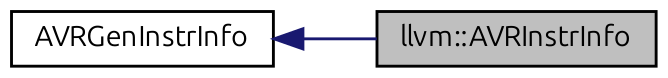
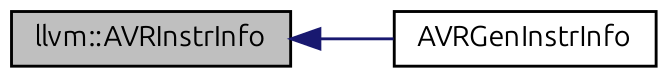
(340, 39) -> (357, 39)
